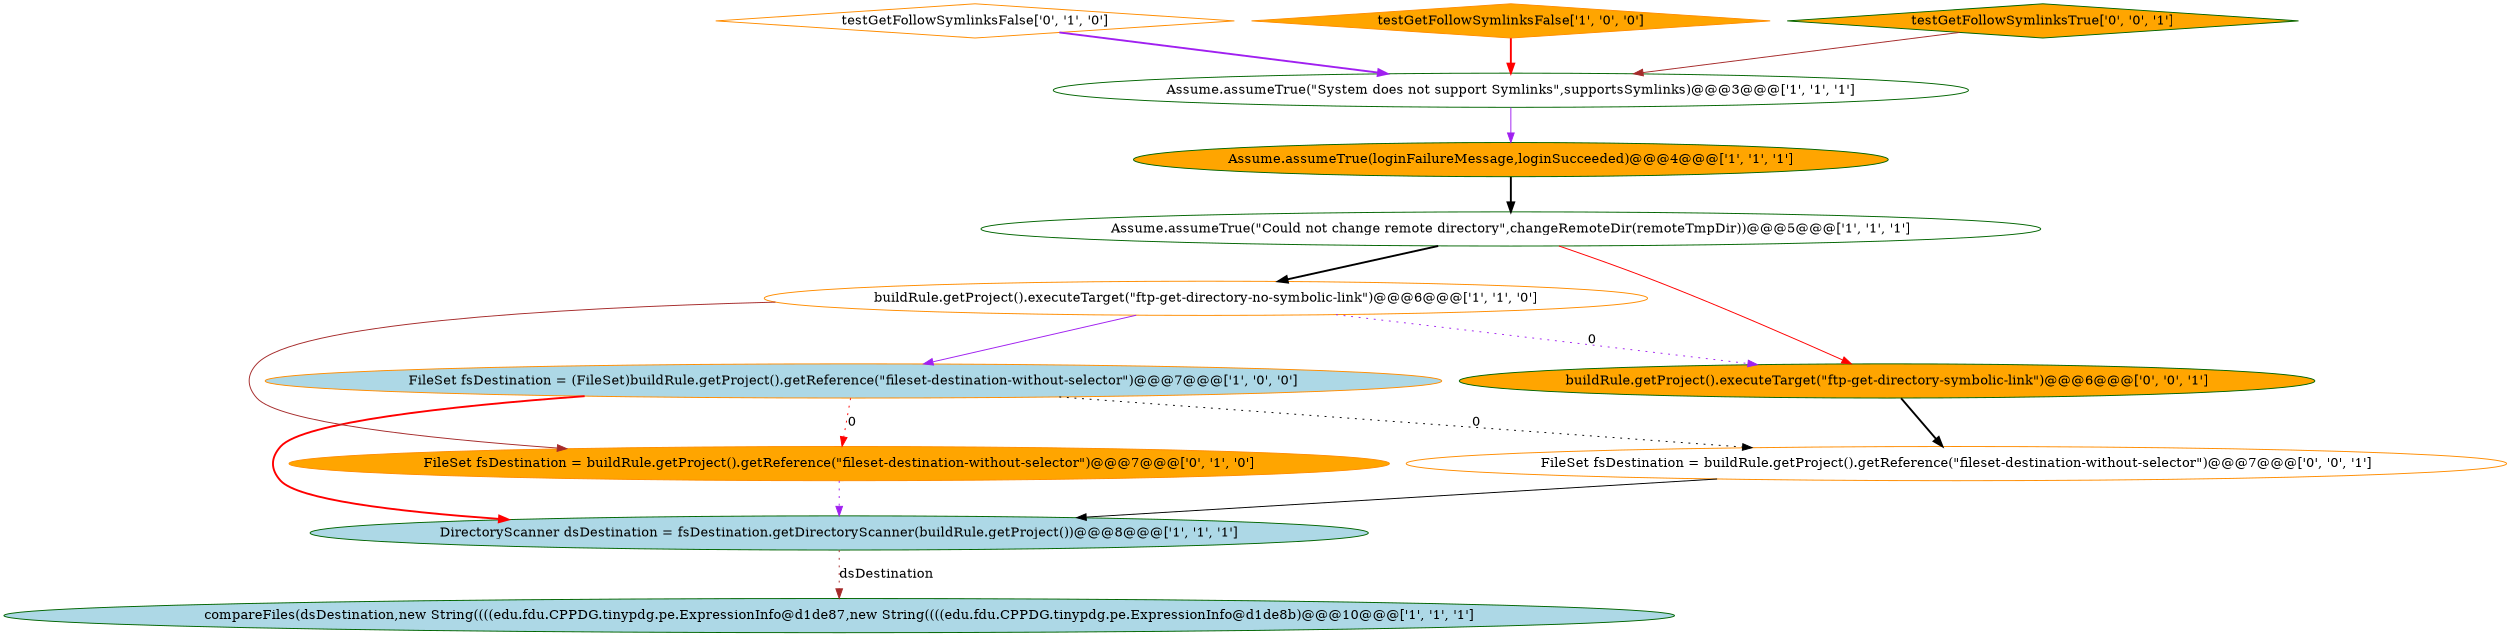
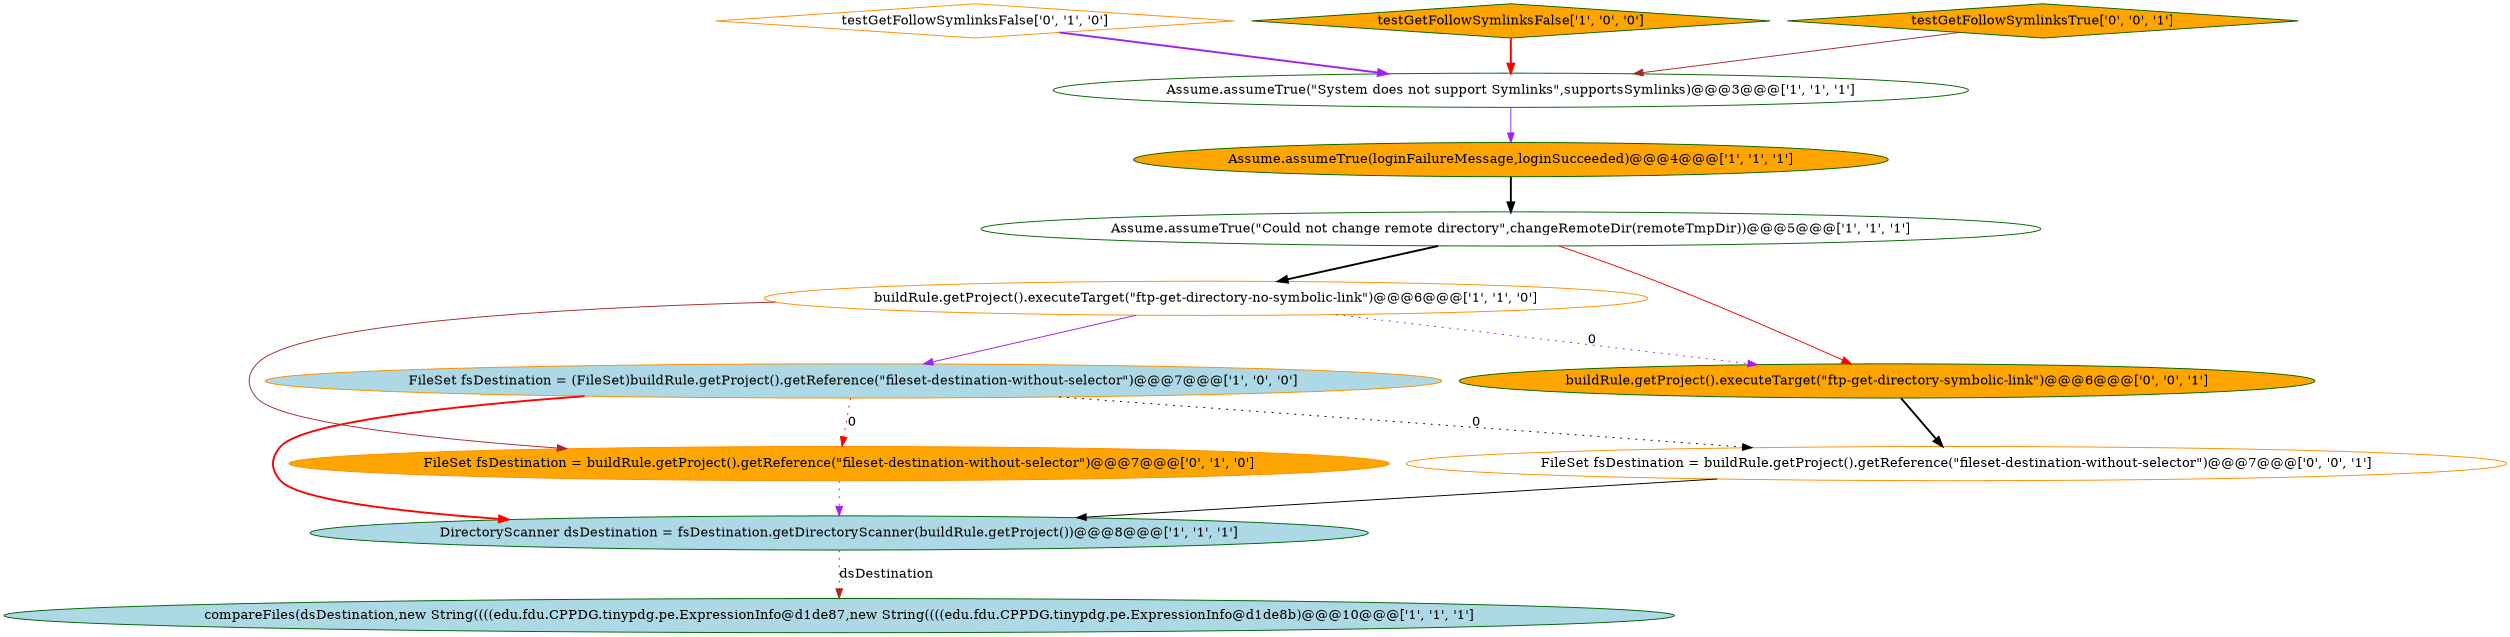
(1511, 21) -> (1511, 21)
